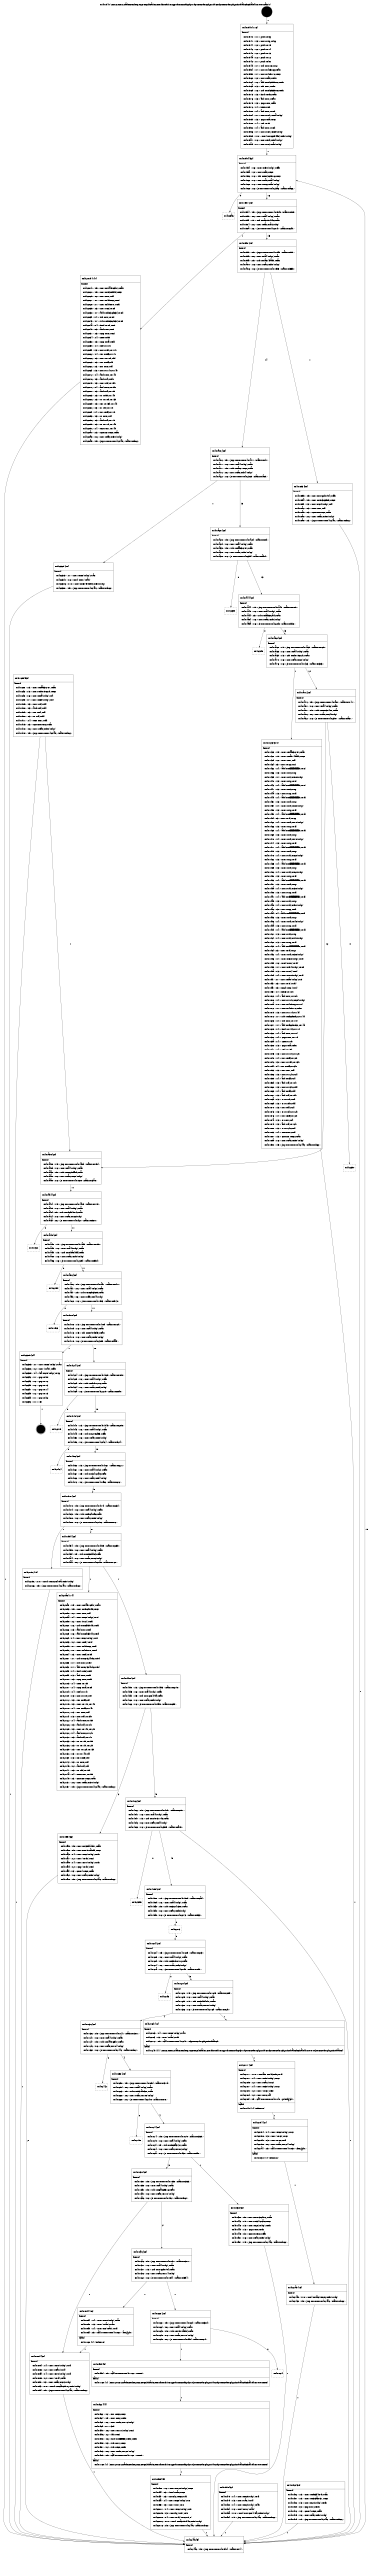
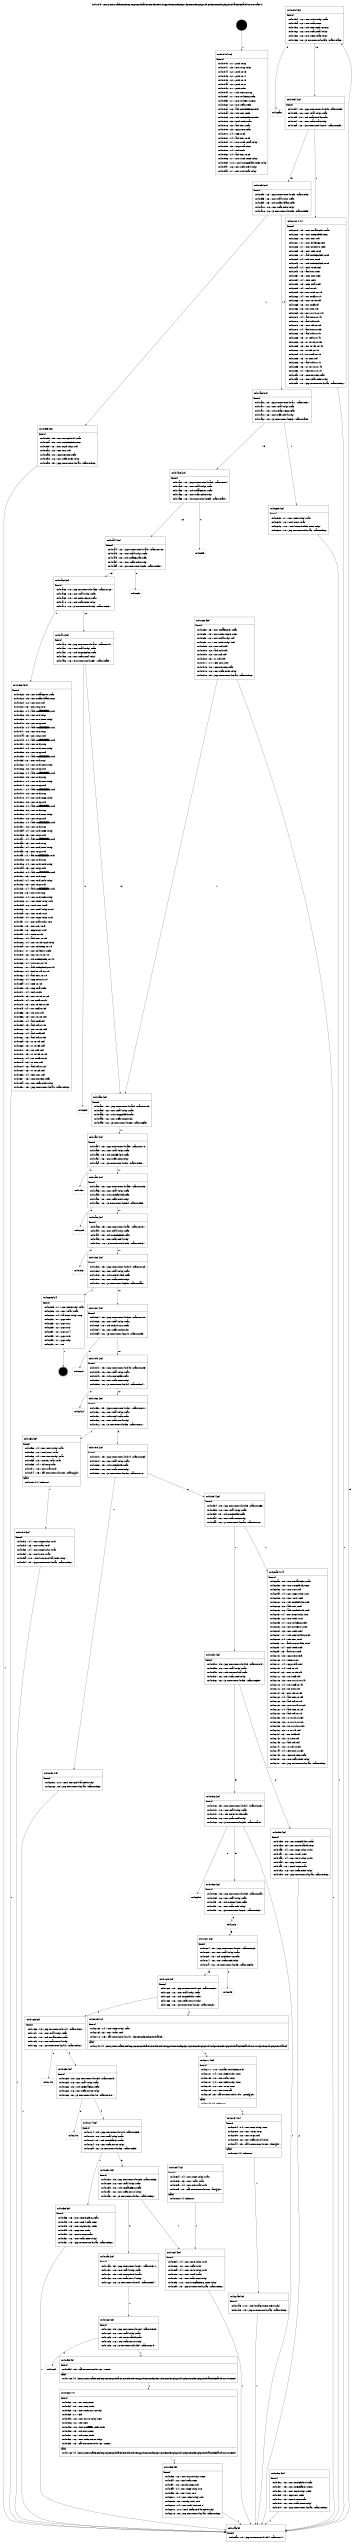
(267, 151) -> none
none -> (51, 1461)
(135, 2294) -> none
